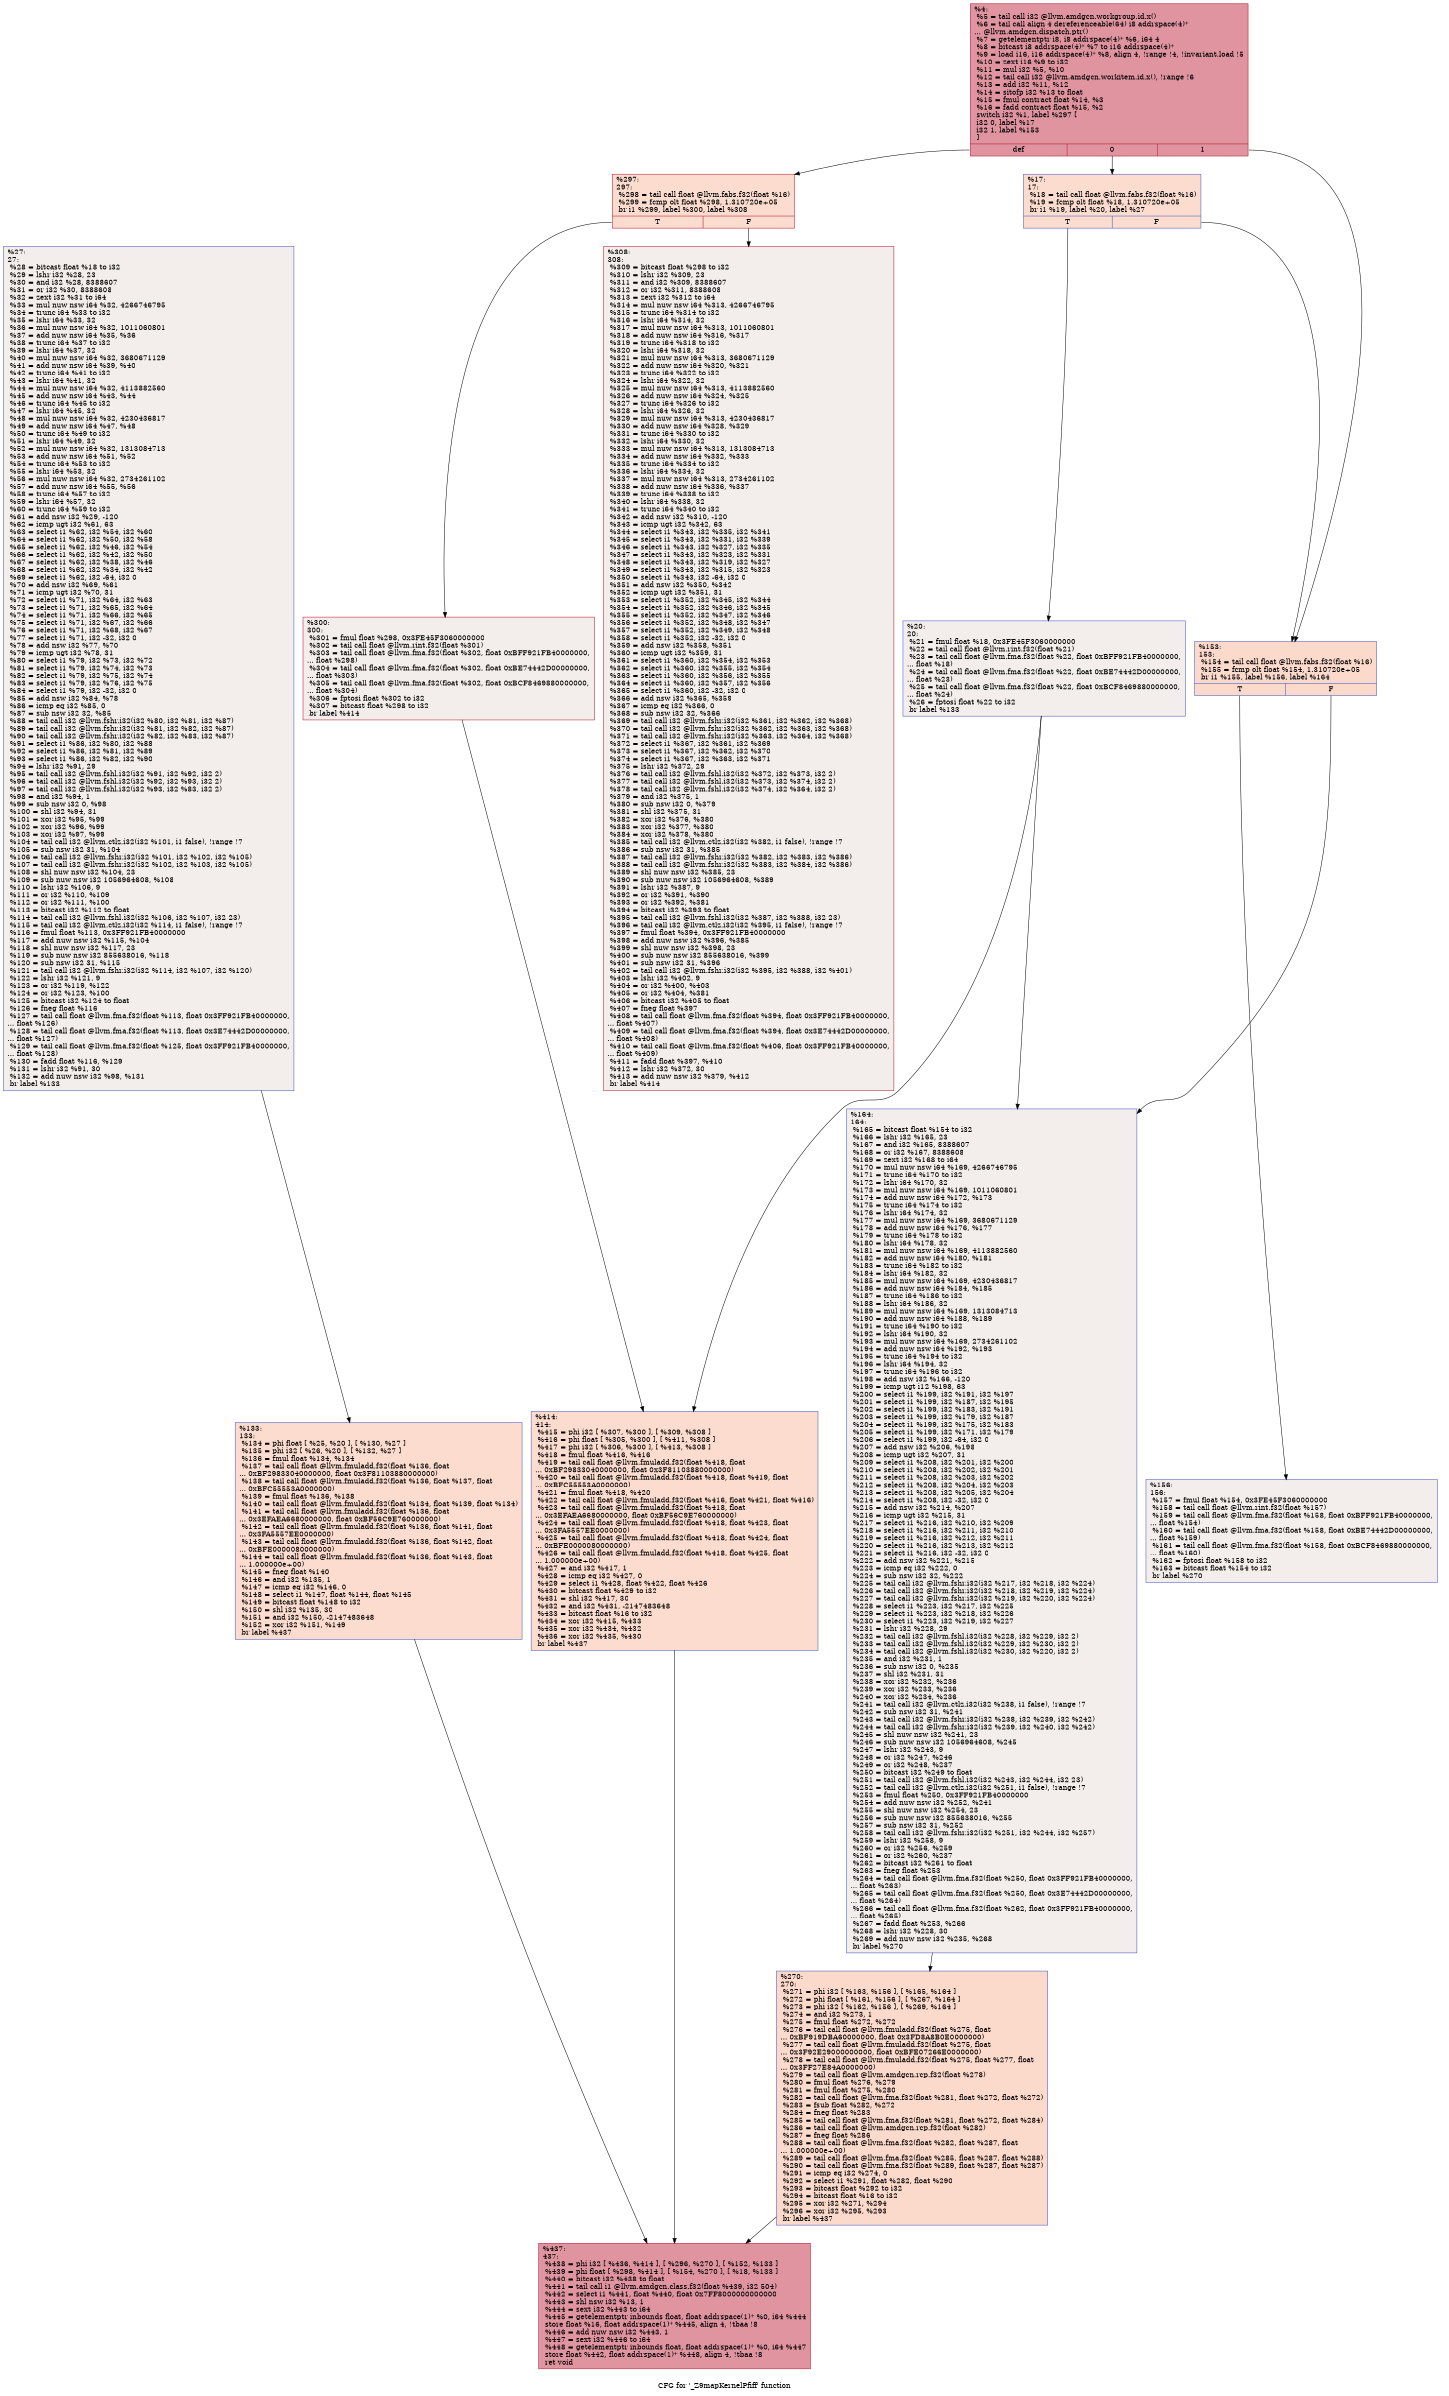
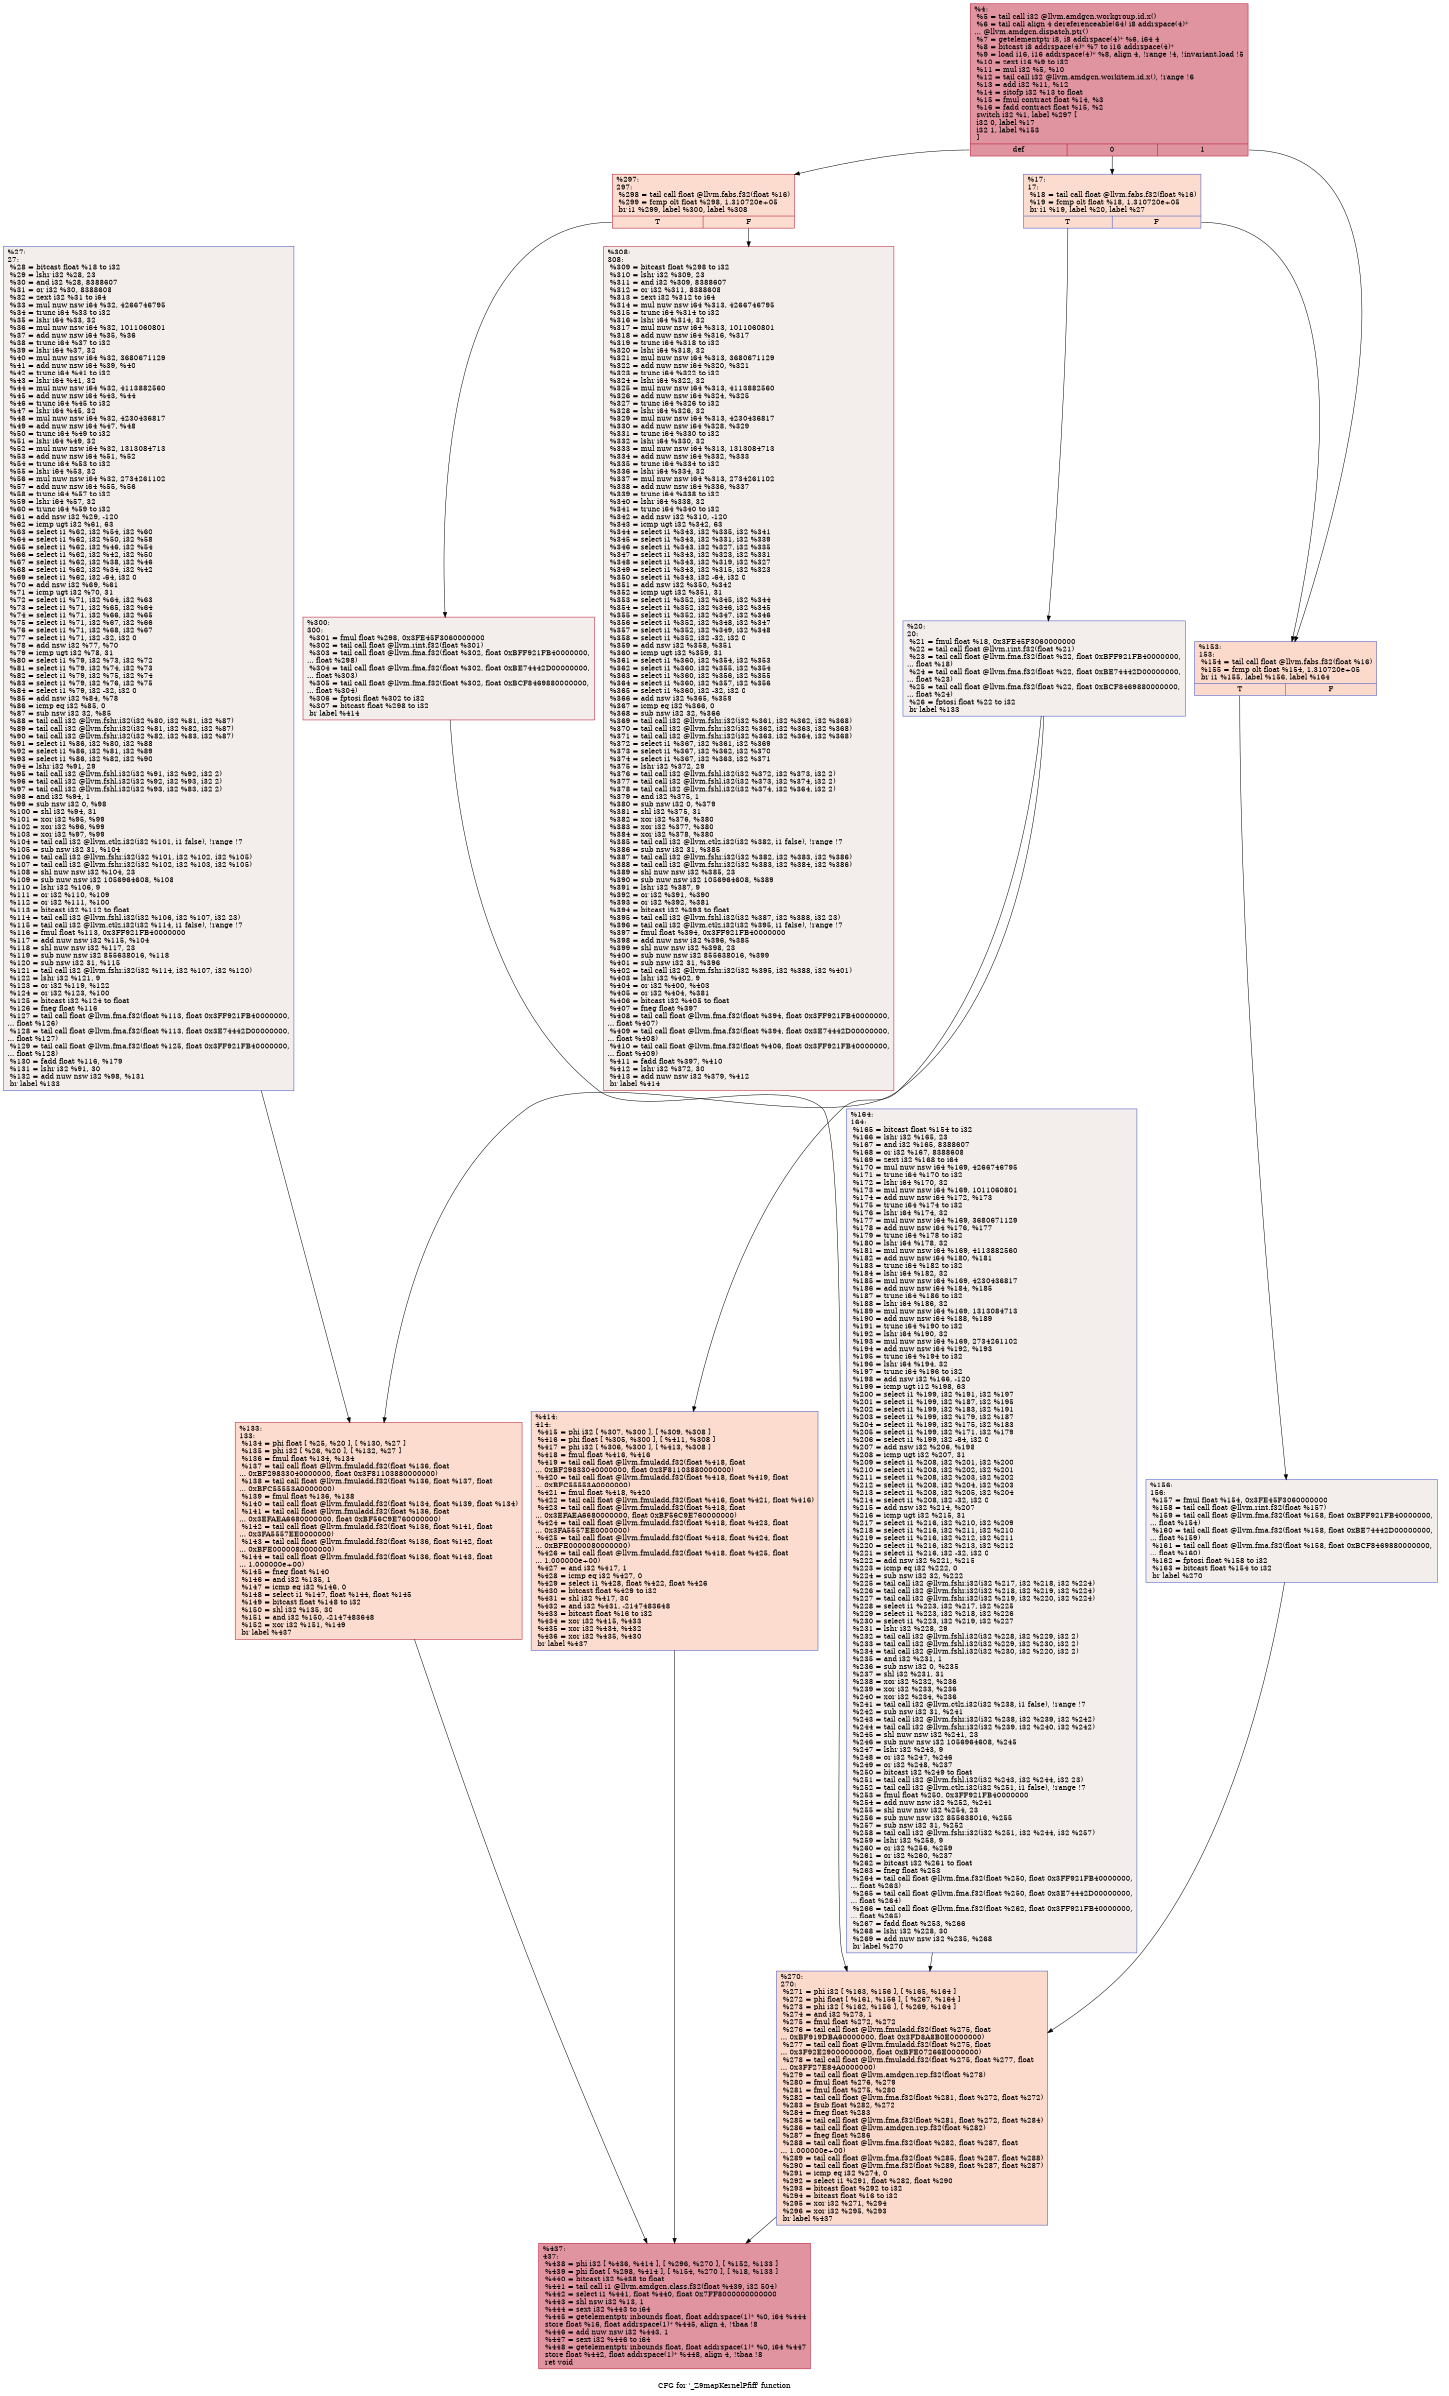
(1029, 910) -> (745, 1103)
(1300, 937) -> none
(65, 1062) -> (65, 1062)
(552, 1063) -> (836, 1218)
(379, 1531) -> (379, 1531)
none -> (1213, 1831)
